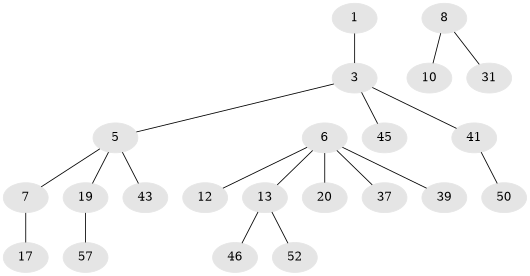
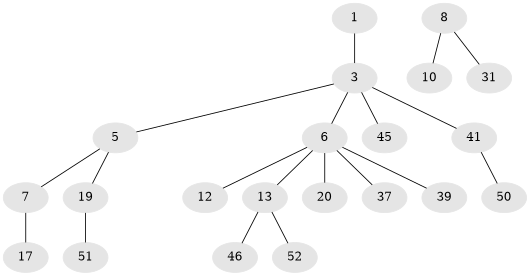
none -> (340, 108)
(145, 198) -> none
(86, 257) -> (86, 257)
